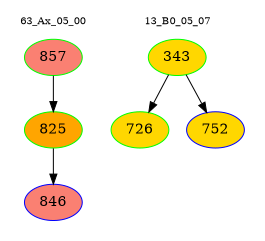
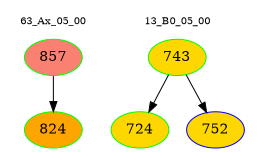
(178, 22) -> (178, 22)
(177, 57) -> (177, 57)
(53, 130) -> (53, 130)
(140, 130) -> (140, 130)
(53, 202) -> none
